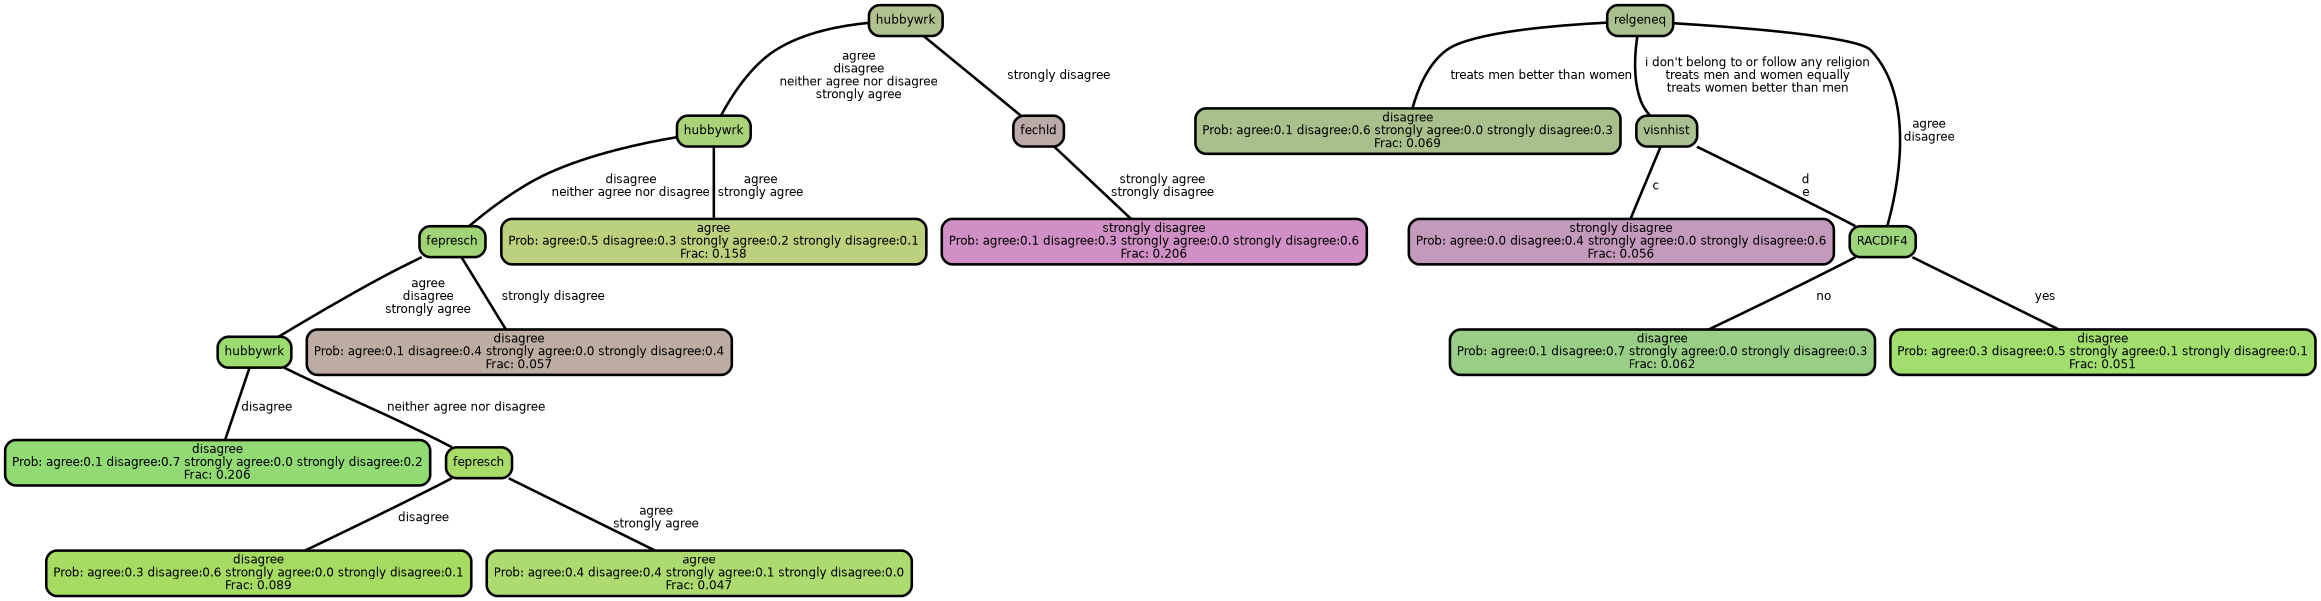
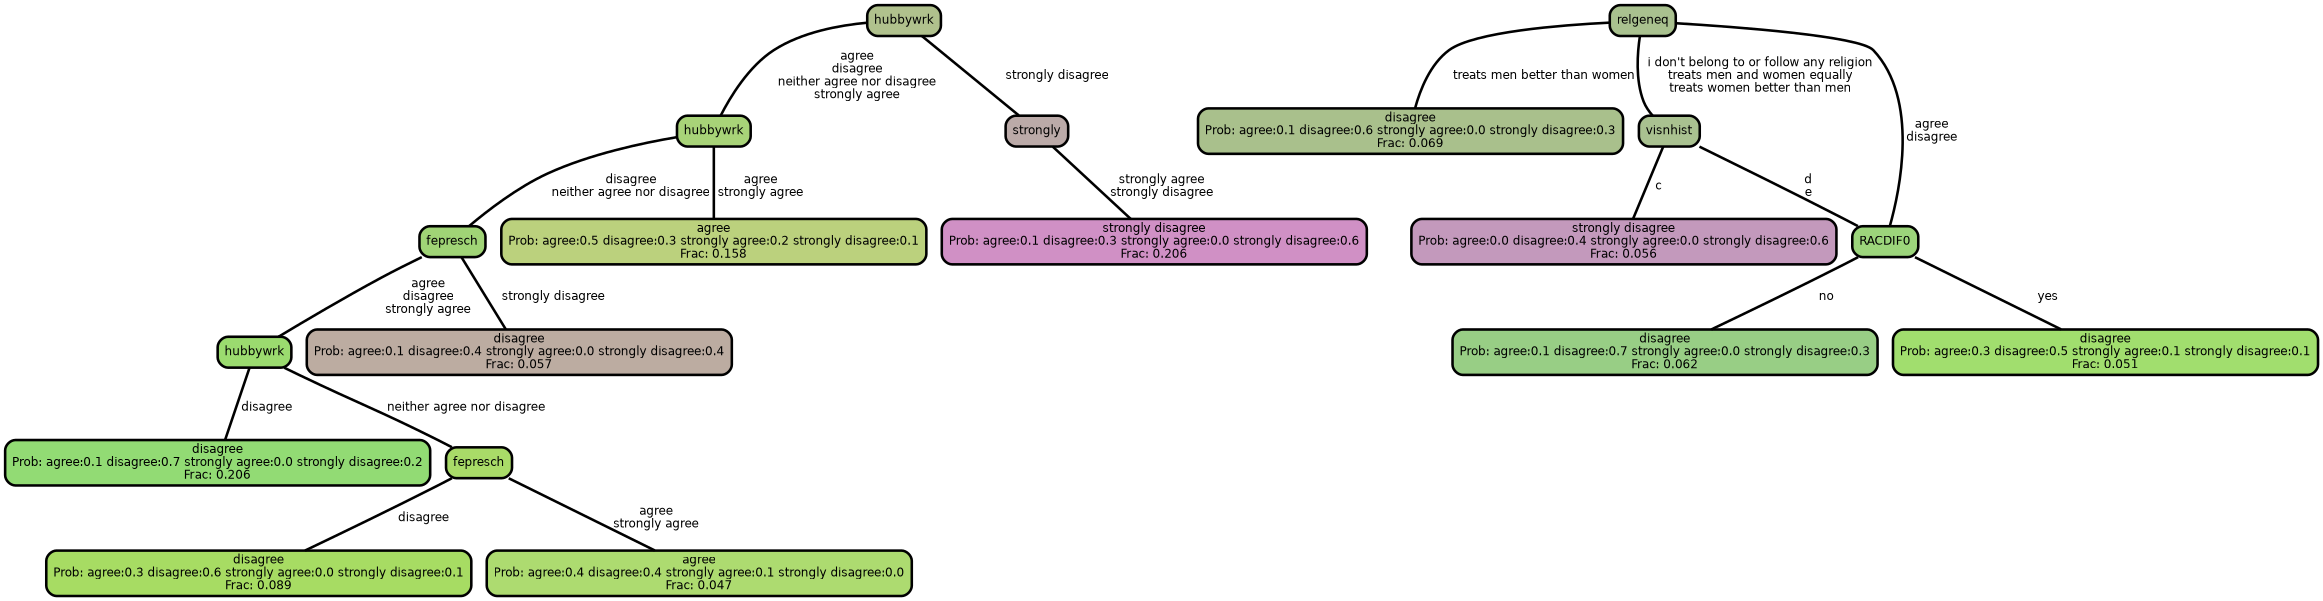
(1039, 131) -> (1037, 131)
(1883, 242) -> (1885, 242)
